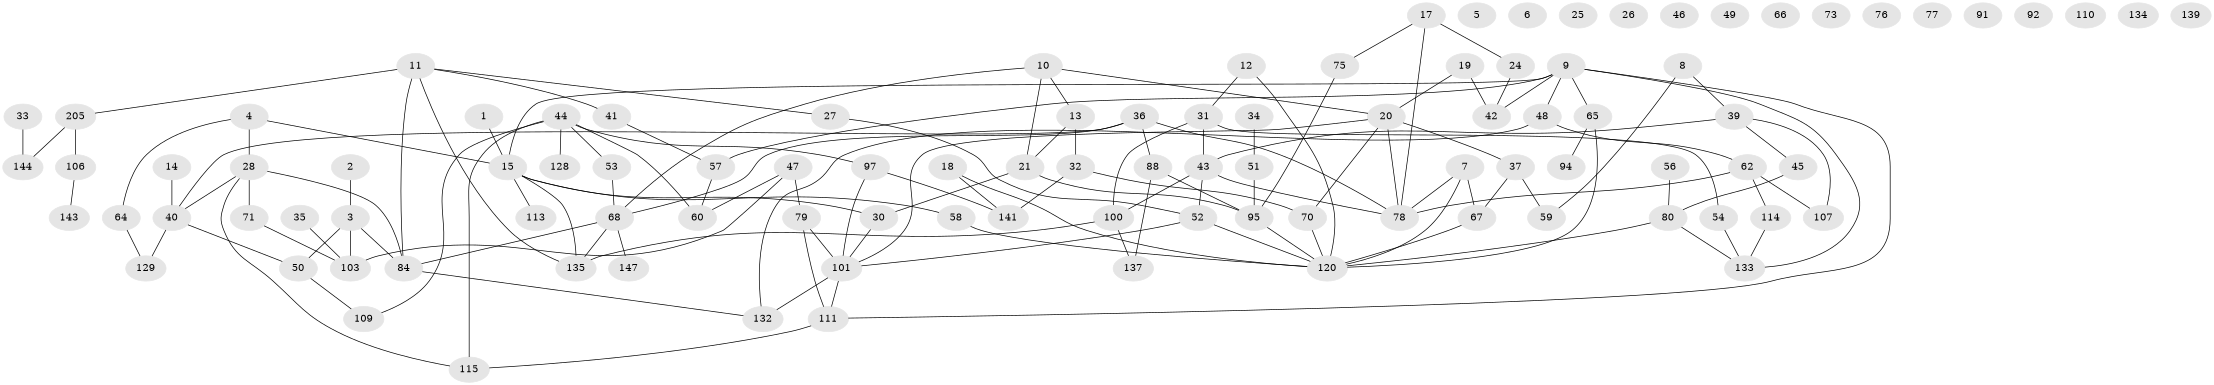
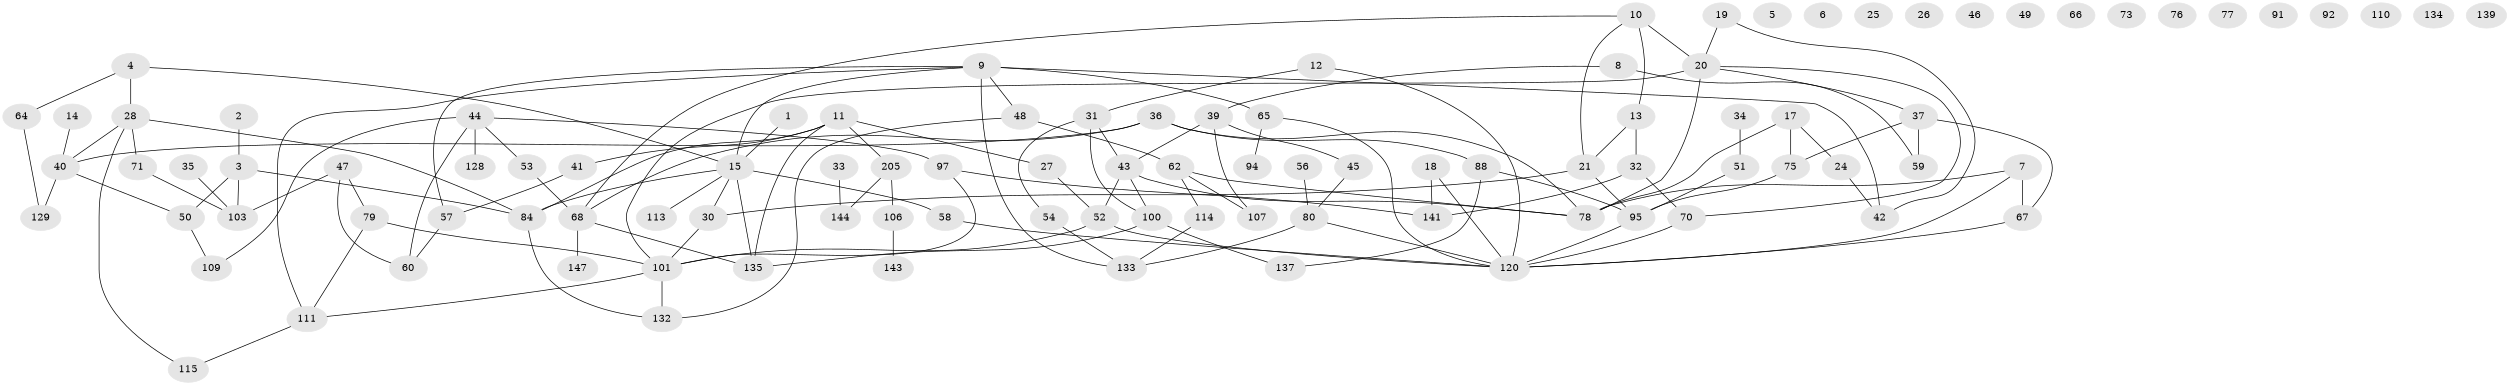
none -> (1853, 140)
(469, 219) -> none
(514, 242) -> (619, 187)
